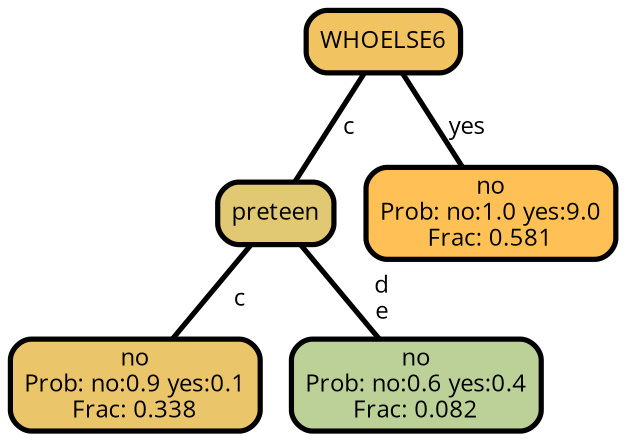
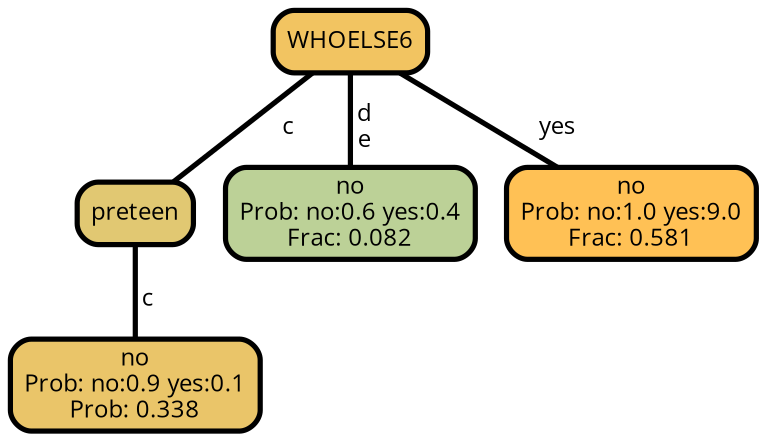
(340, 292) -> (350, 120)
(135, 385) -> (135, 385)
